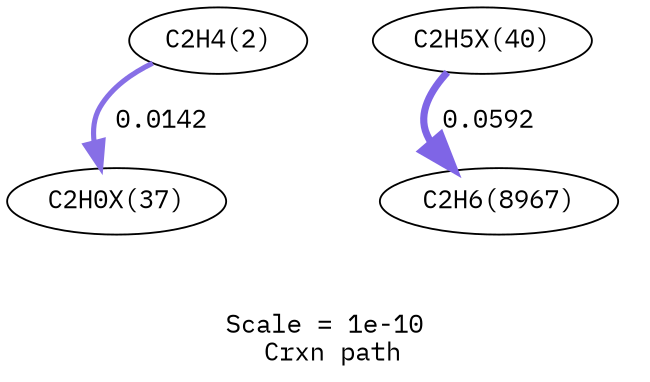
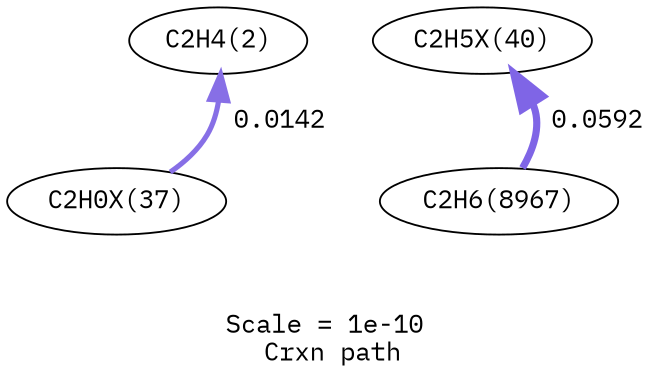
(110, 94) -> (203, 142)
(426, 105) -> (535, 137)
